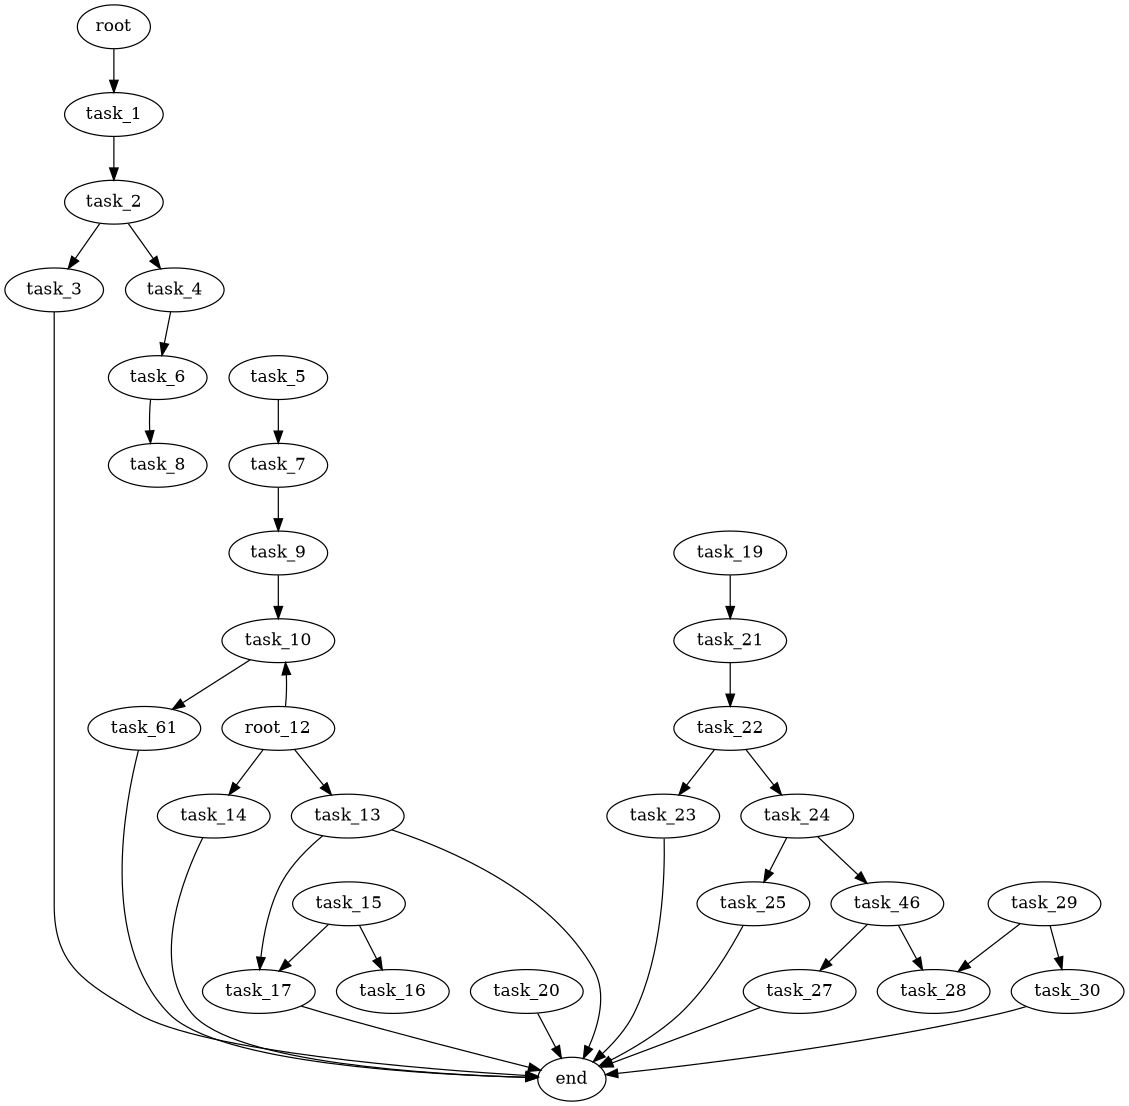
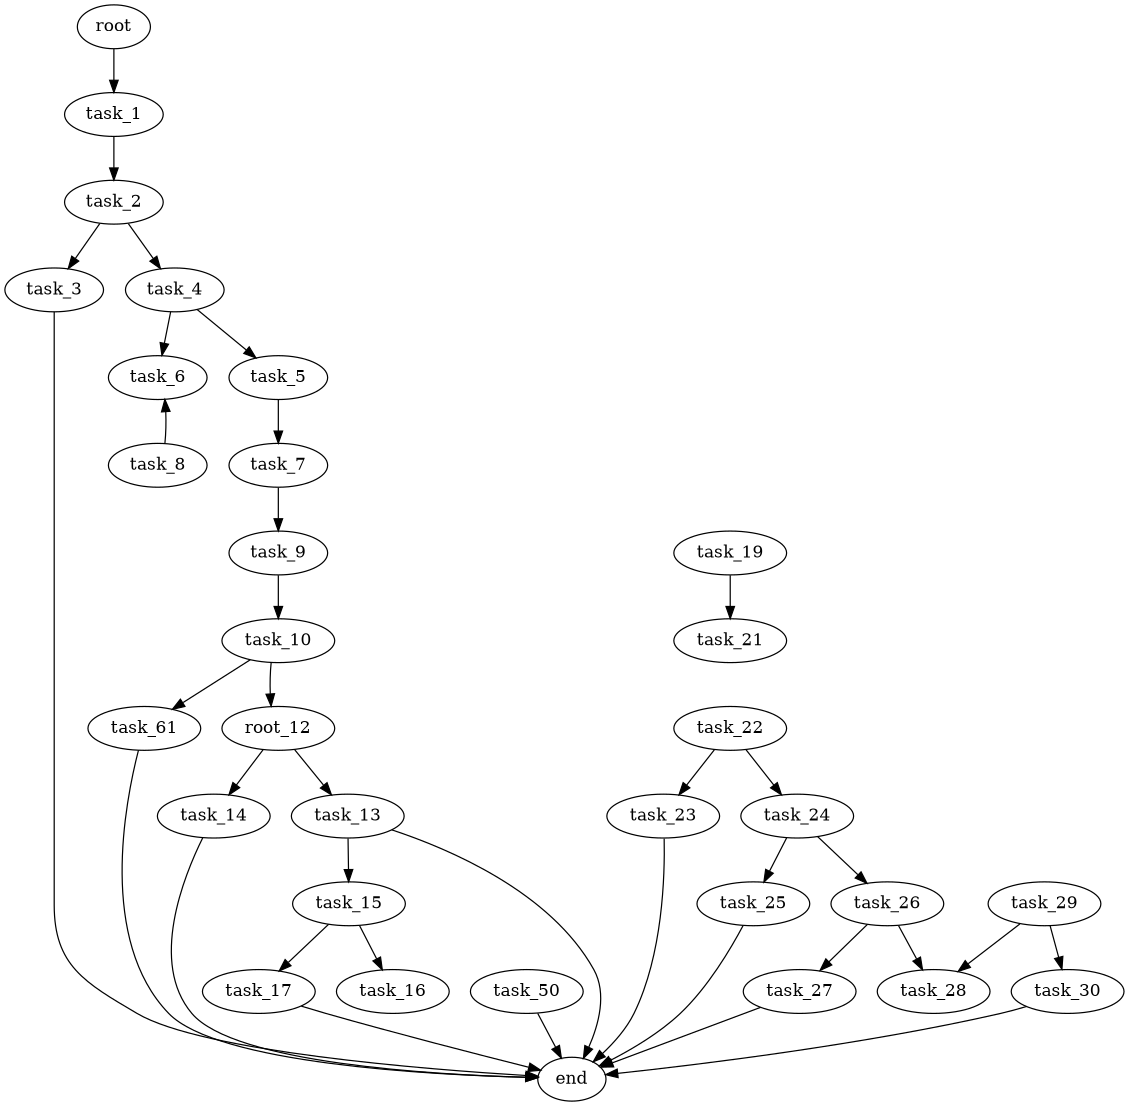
none -> (222, 330)
(150, 415) -> (166, 427)
(730, 679) -> none
(286, 690) -> (270, 678)
(278, 889) -> (348, 854)
(887, 904) -> (887, 904)
(527, 991) -> (527, 991)
